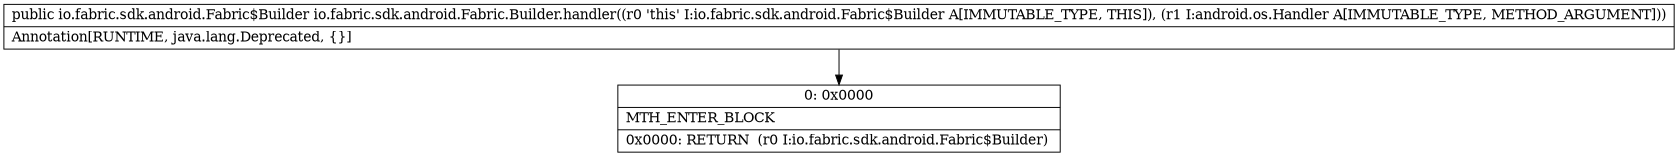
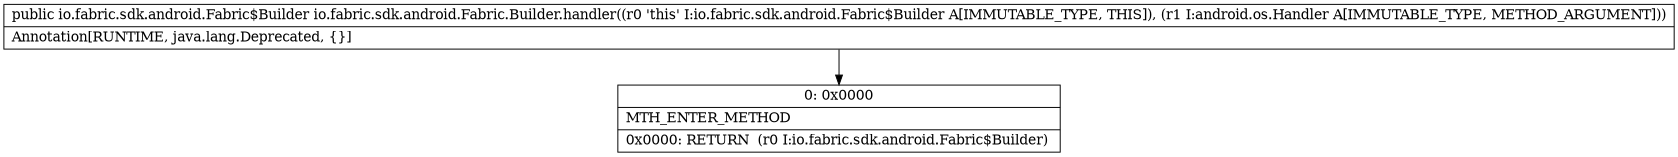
(700, 118) -> (708, 118)
